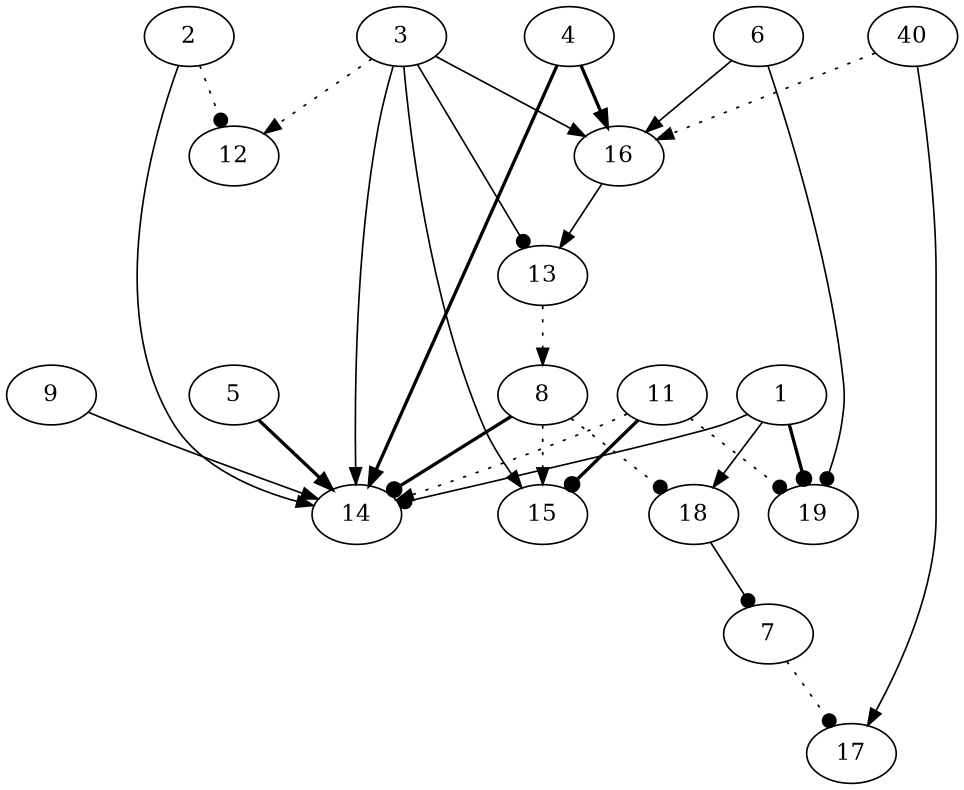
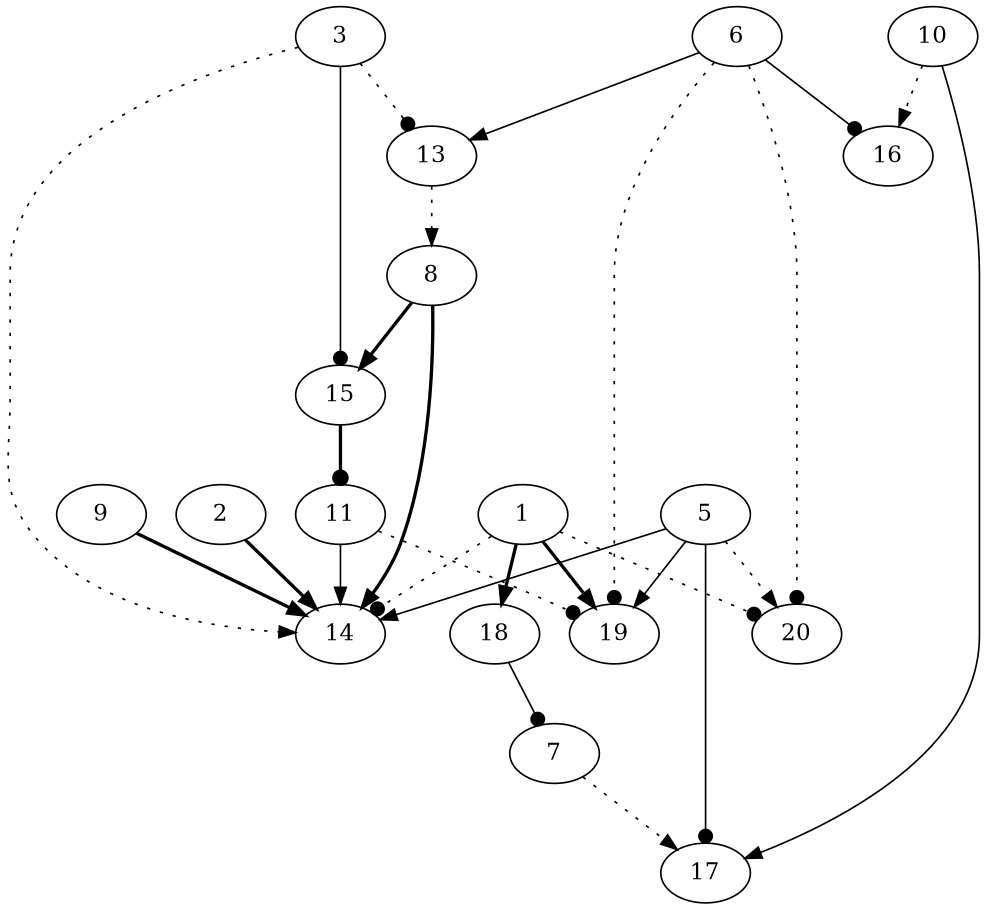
(569, 37) -> none
(913, 37) -> (933, 37)
(695, 91) -> (807, 92)
(503, 92) -> none
(469, 150) -> (382, 91)
(234, 156) -> none
(586, 209) -> (593, 93)
(361, 266) -> (10, 347)
(824, 267) -> (614, 313)
(437, 276) -> (340, 209)
(140, 320) -> (275, 568)
(543, 437) -> (391, 329)
(600, 441) -> none
(617, 441) -> (340, 448)
(744, 447) -> (511, 566)
(179, 448) -> (213, 571)
(796, 448) -> (567, 572)
(289, 449) -> (531, 572)
(456, 451) -> (423, 454)
(521, 457) -> (340, 566)
(581, 461) -> (437, 571)
none -> (667, 565)
none -> (797, 634)
none -> (706, 687)
(806, 688) -> (623, 808)
